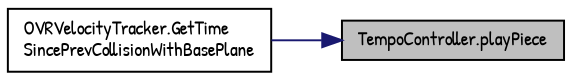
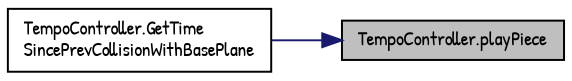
(140, 40) -> (140, 40)
